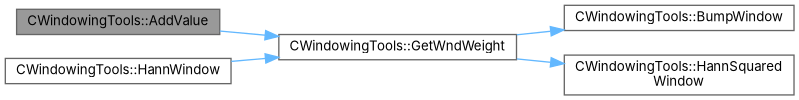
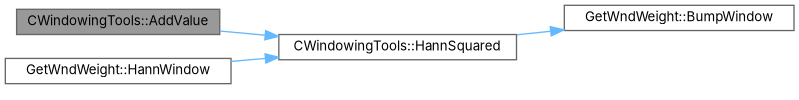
(679, 18) -> (679, 18)
(398, 47) -> (398, 47)
(118, 71) -> (118, 71)
(679, 75) -> none
